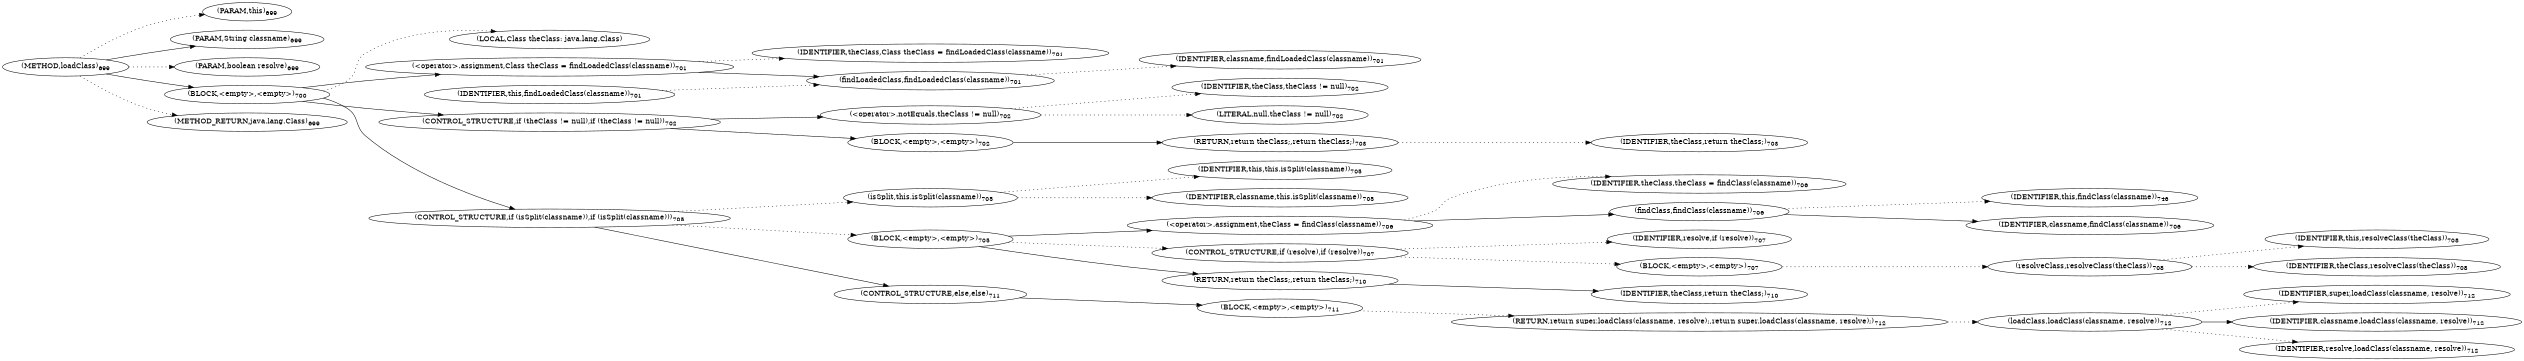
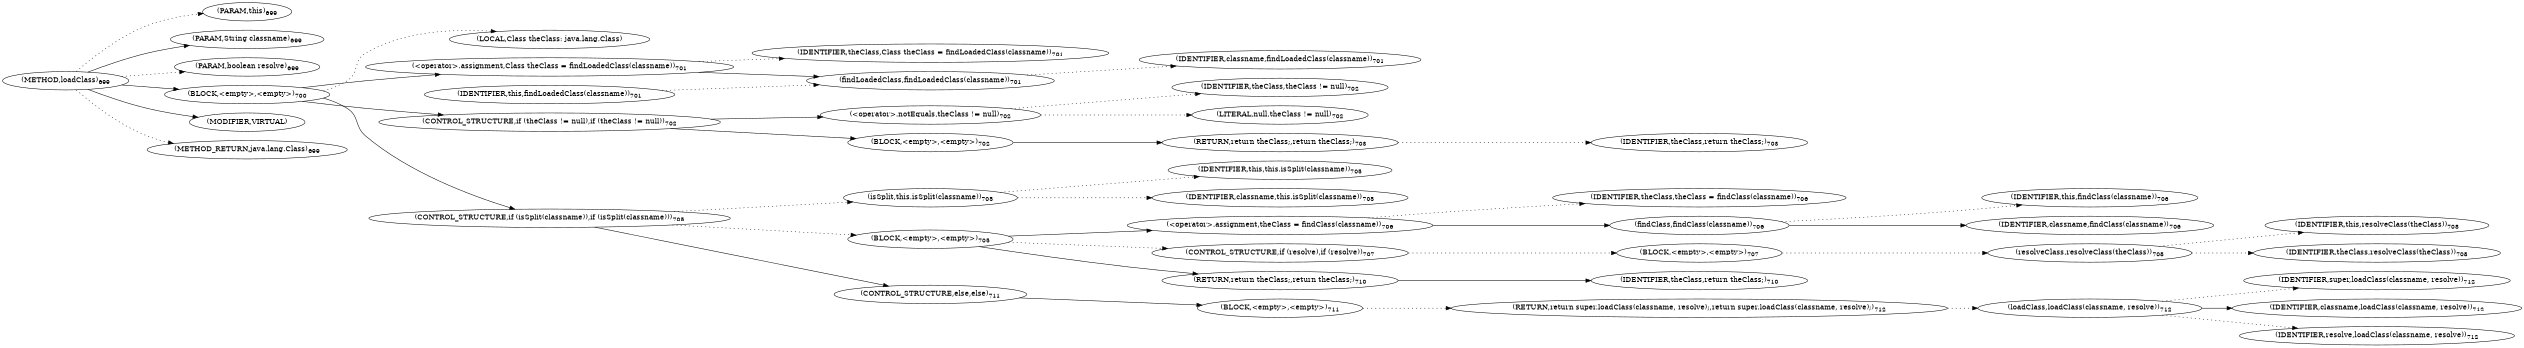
none -> (247, 122)
(2163, 197) -> (2163, 197)
(1699, 239) -> none
